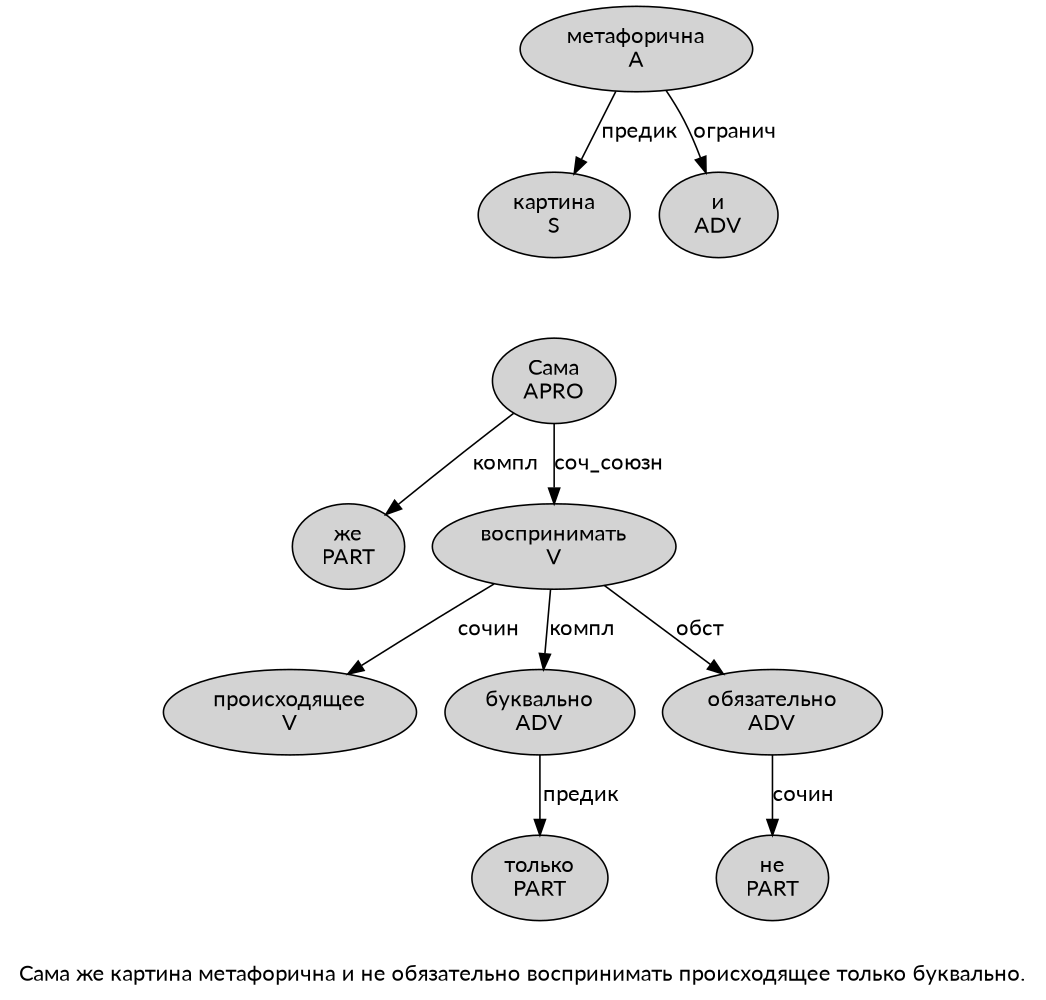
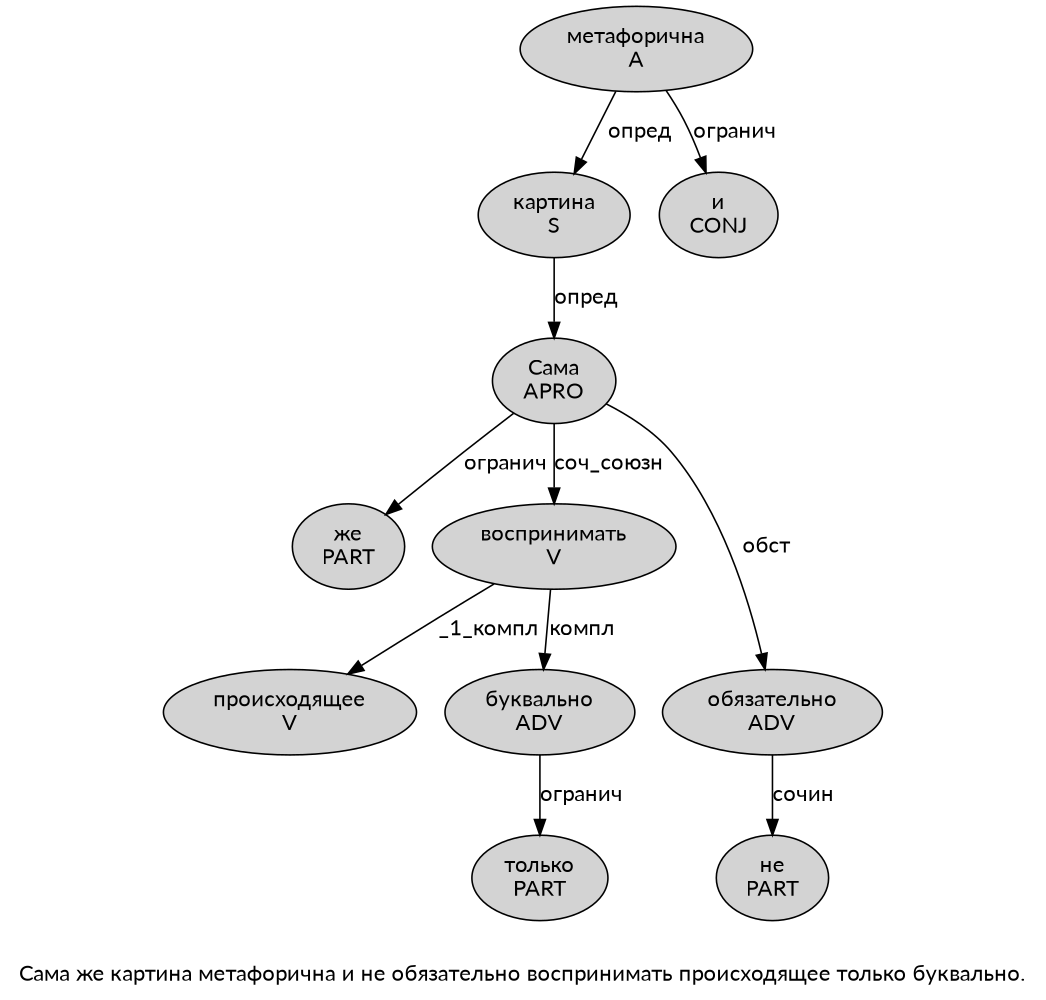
(640, 132) -> (640, 132)
(719, 215) -> (719, 215)
none -> (554, 290)
(506, 464) -> (506, 464)
(657, 625) -> (710, 511)
(489, 629) -> (489, 629)
(582, 795) -> (582, 795)
